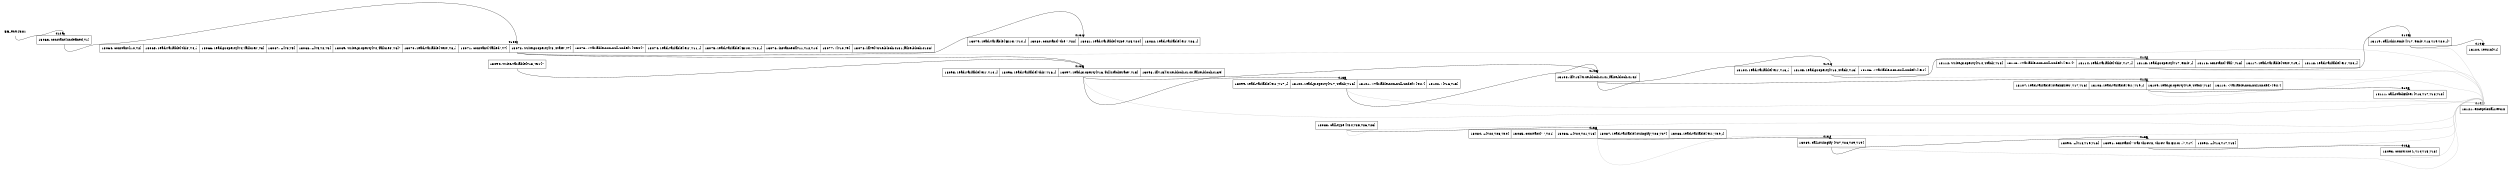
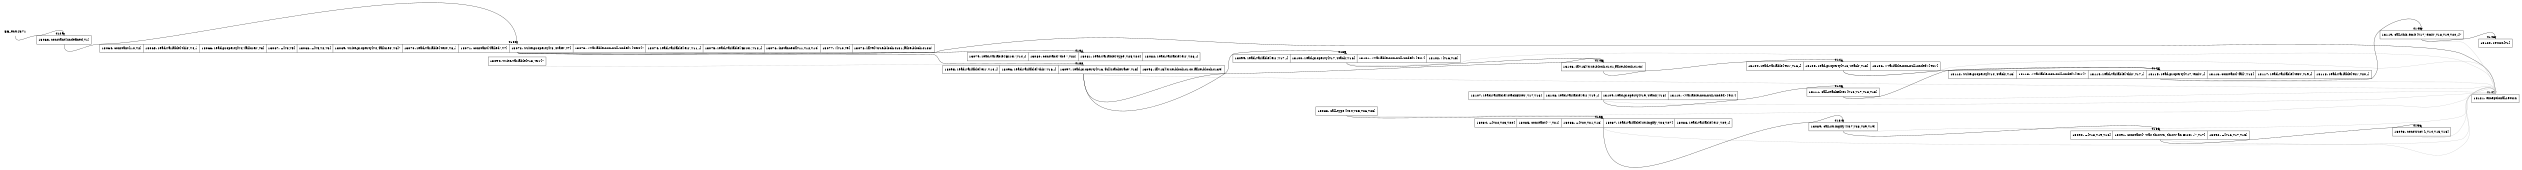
(15, 32) -> (15, 32)
(1511, 53) -> (1516, 46)
(800, 68) -> (799, 65)
none -> (1935, 75)
(1872, 81) -> none
